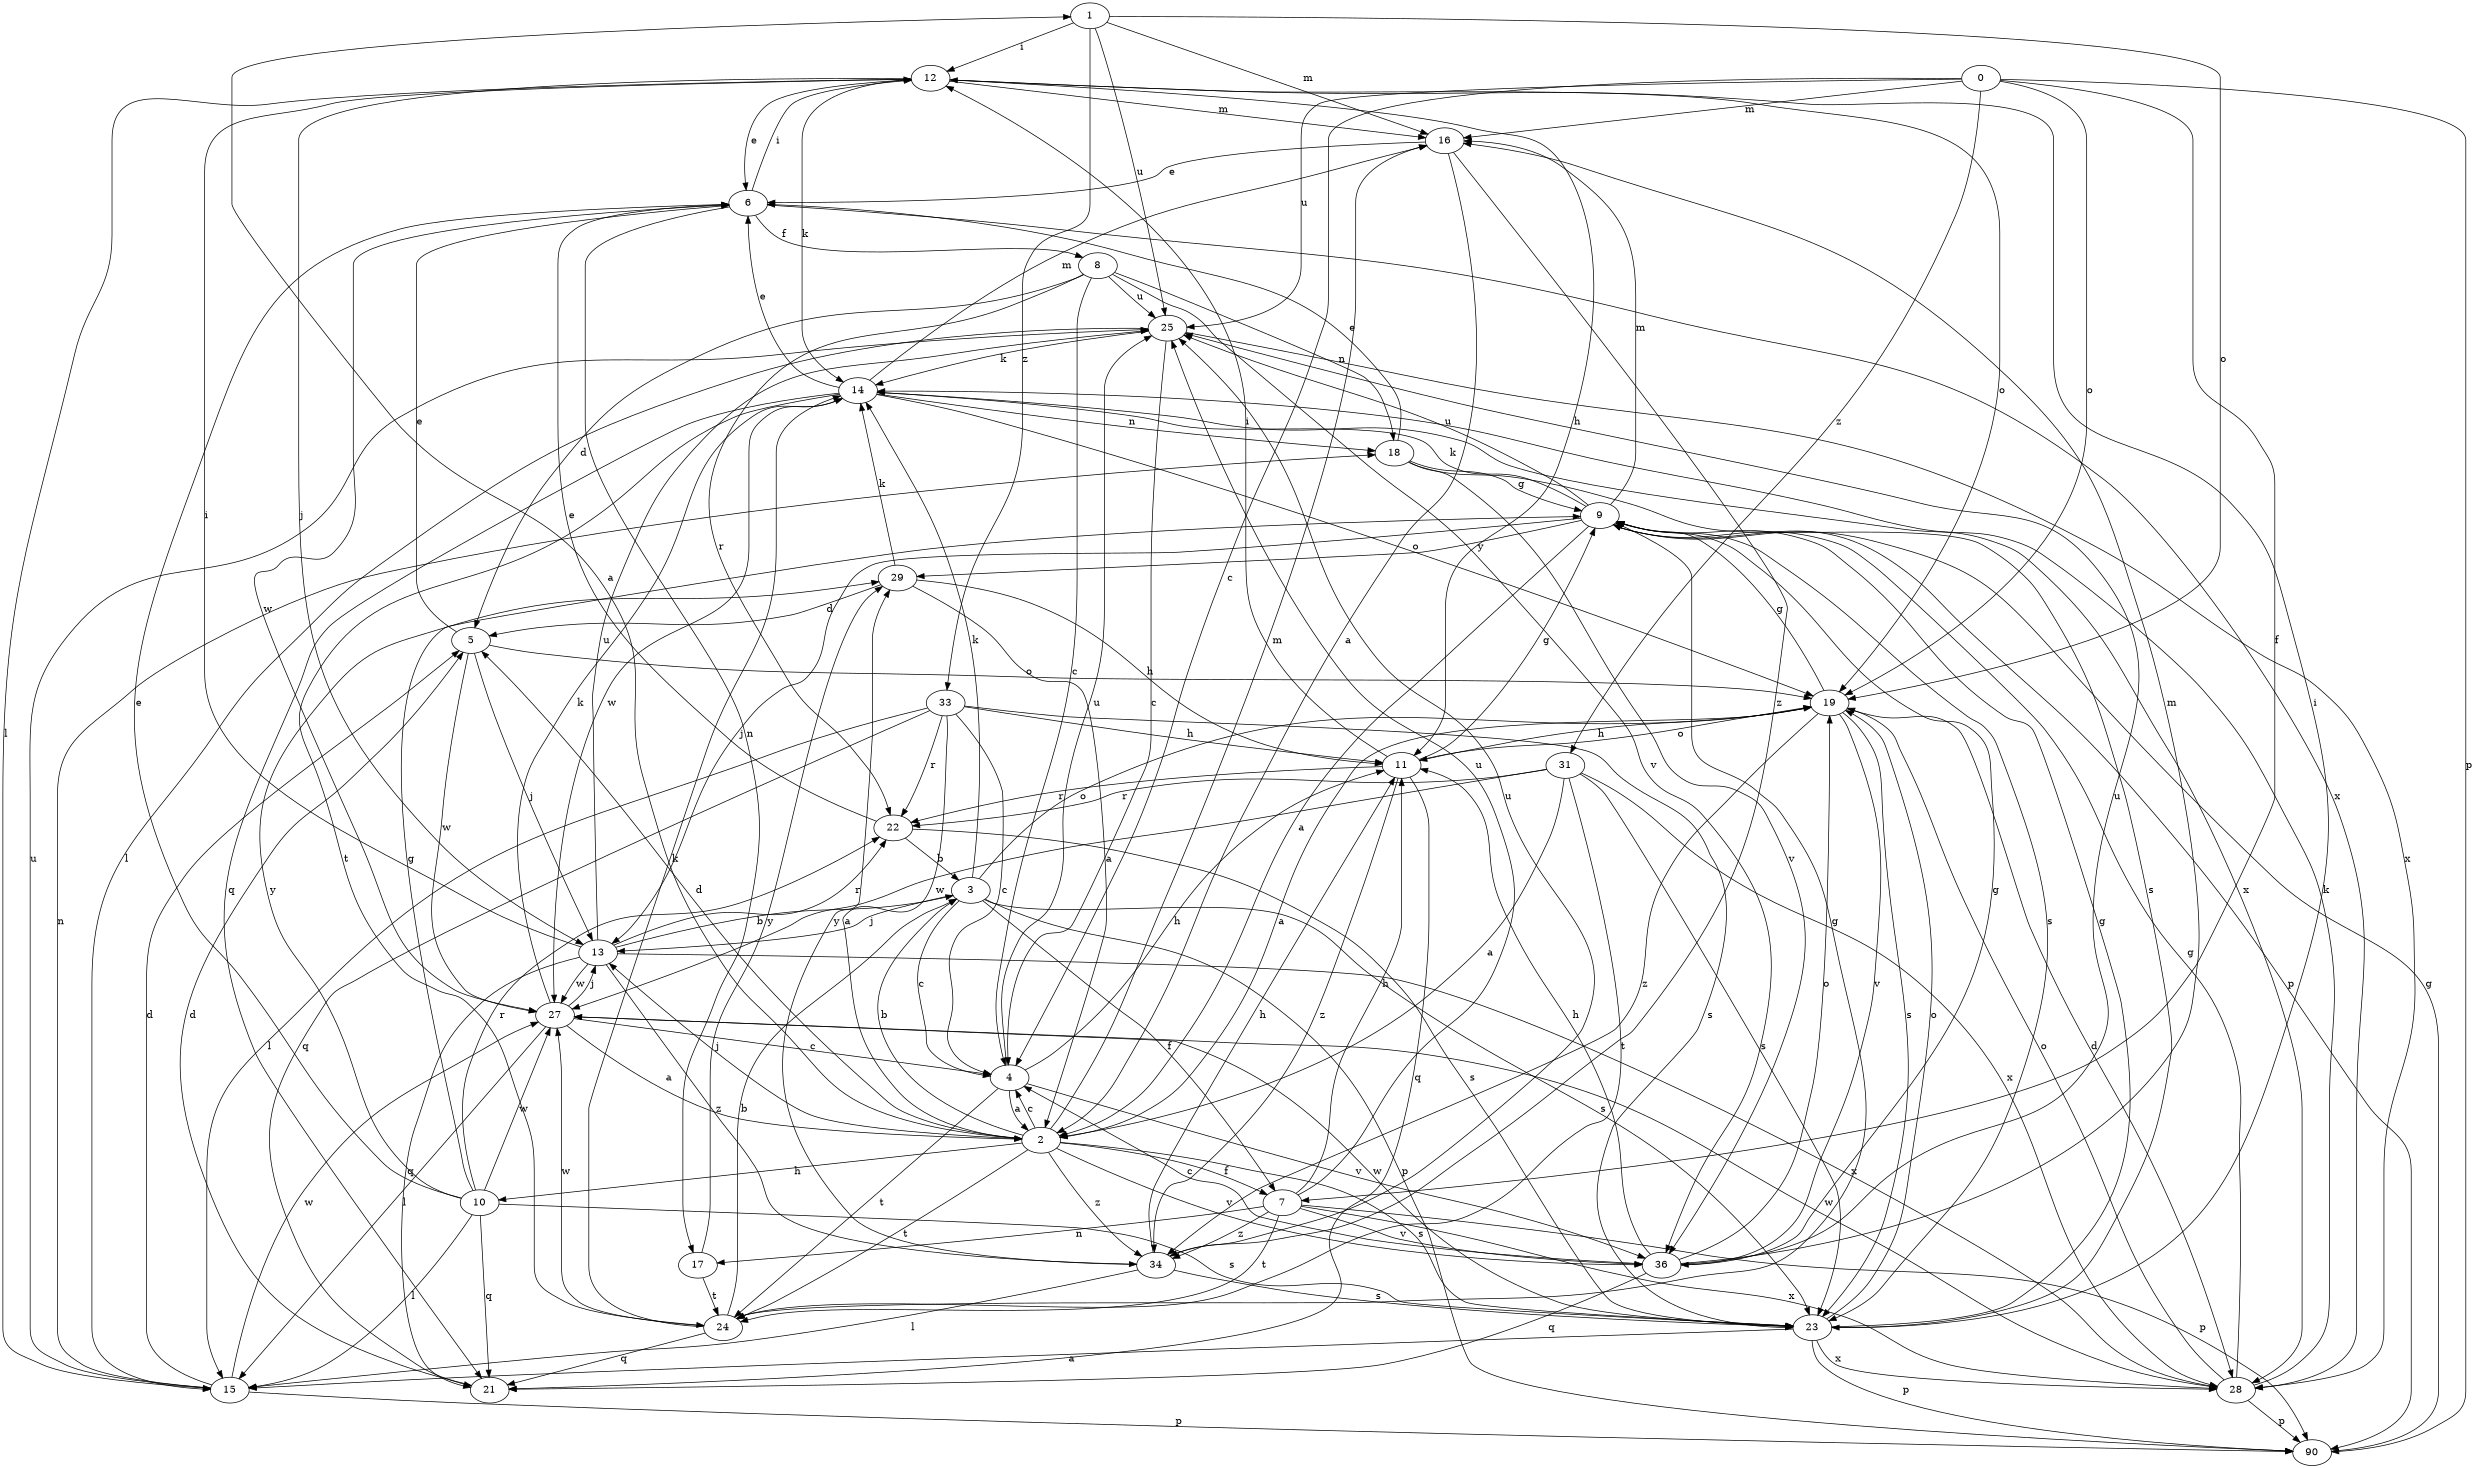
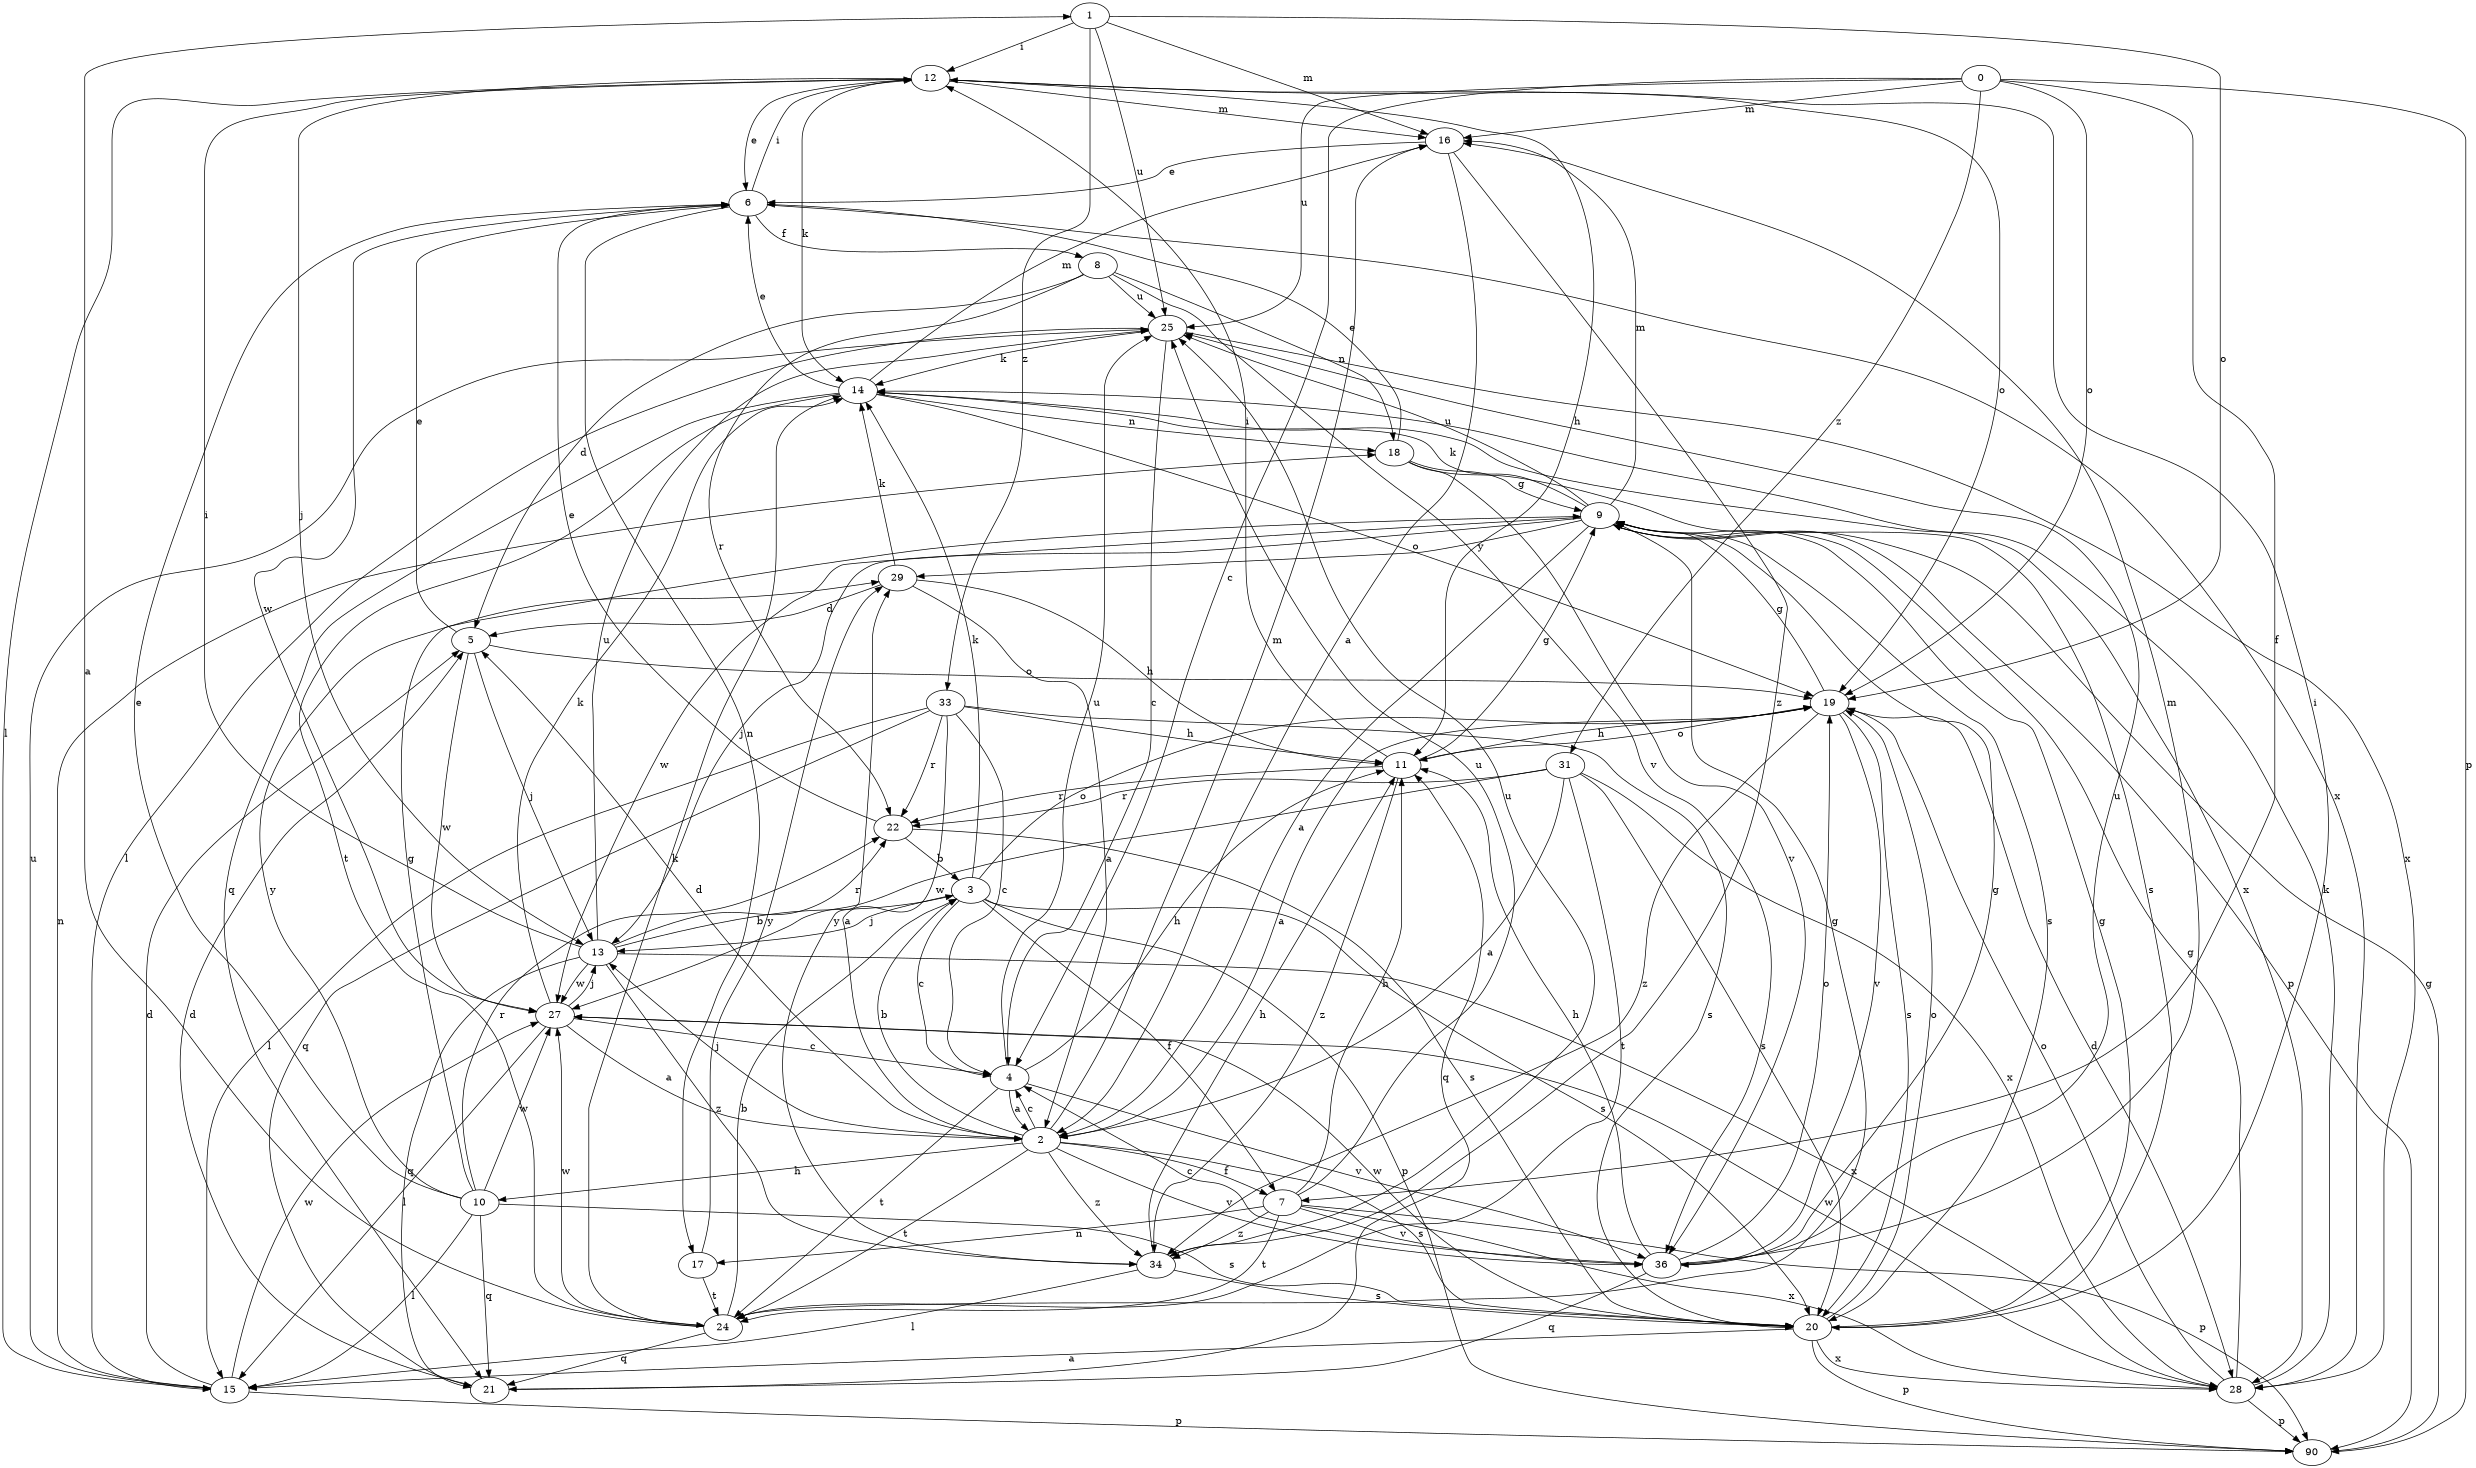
(332, 343) -> (85, 390)
(646, 648) -> (1074, 548)
(1071, 672) -> none
(1812, 1328) -> (1812, 1328)
(1208, 1340) -> (1206, 1354)
